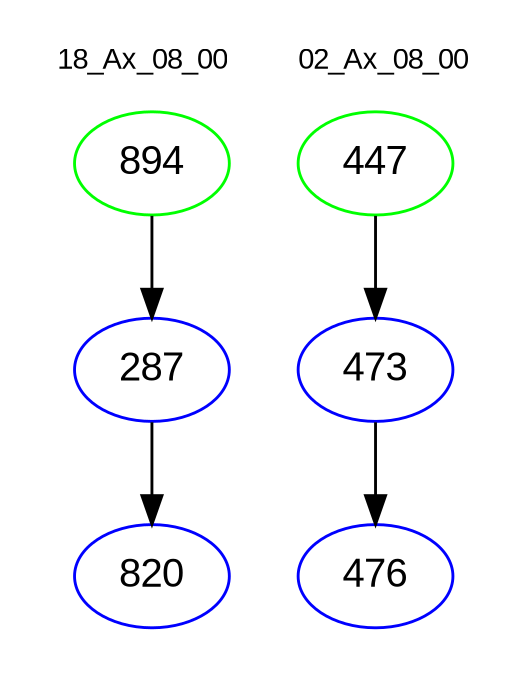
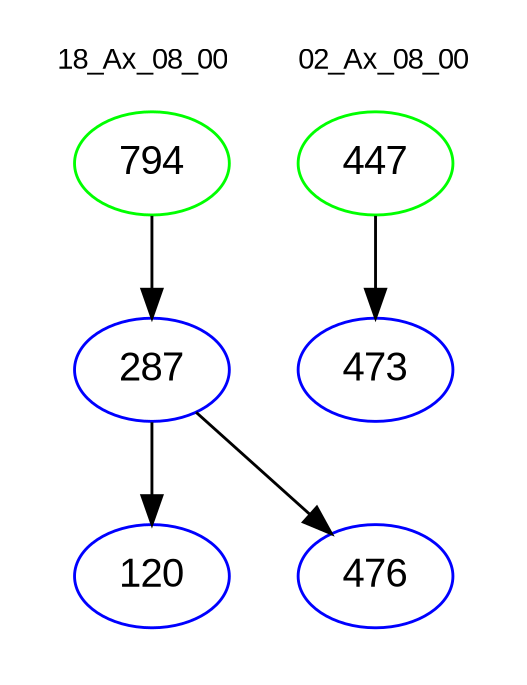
(152, 163) -> (152, 163)
(376, 459) -> (233, 445)
(152, 576) -> (152, 576)
